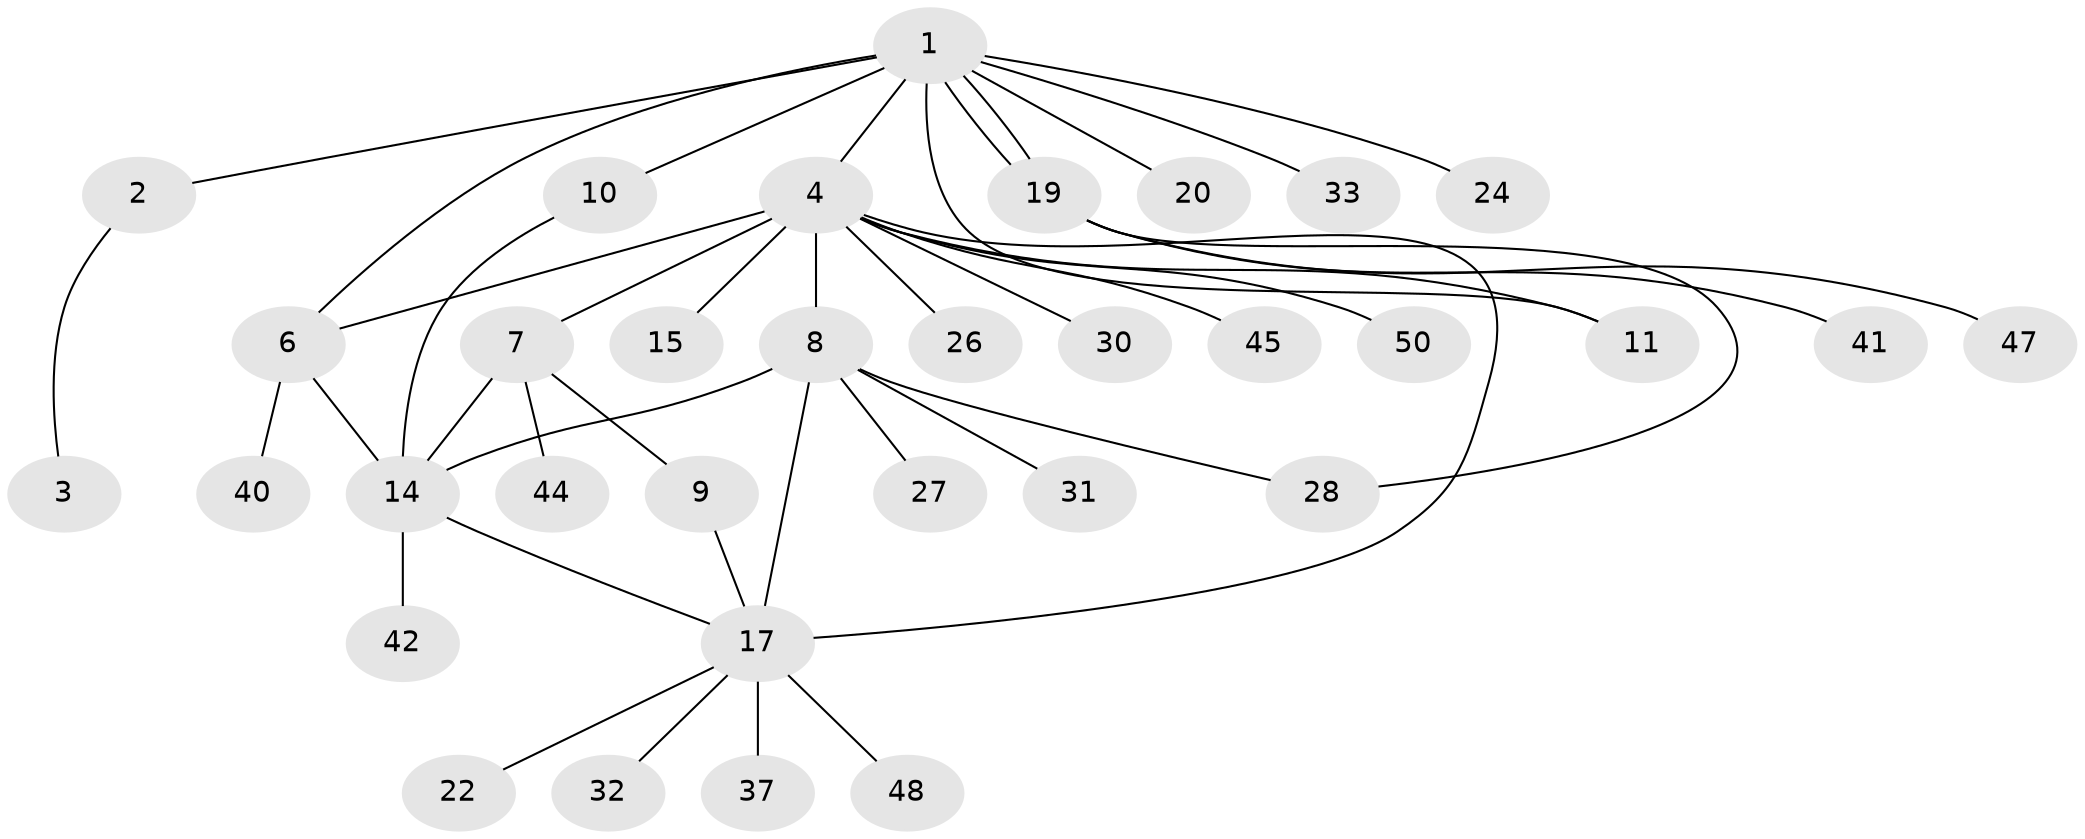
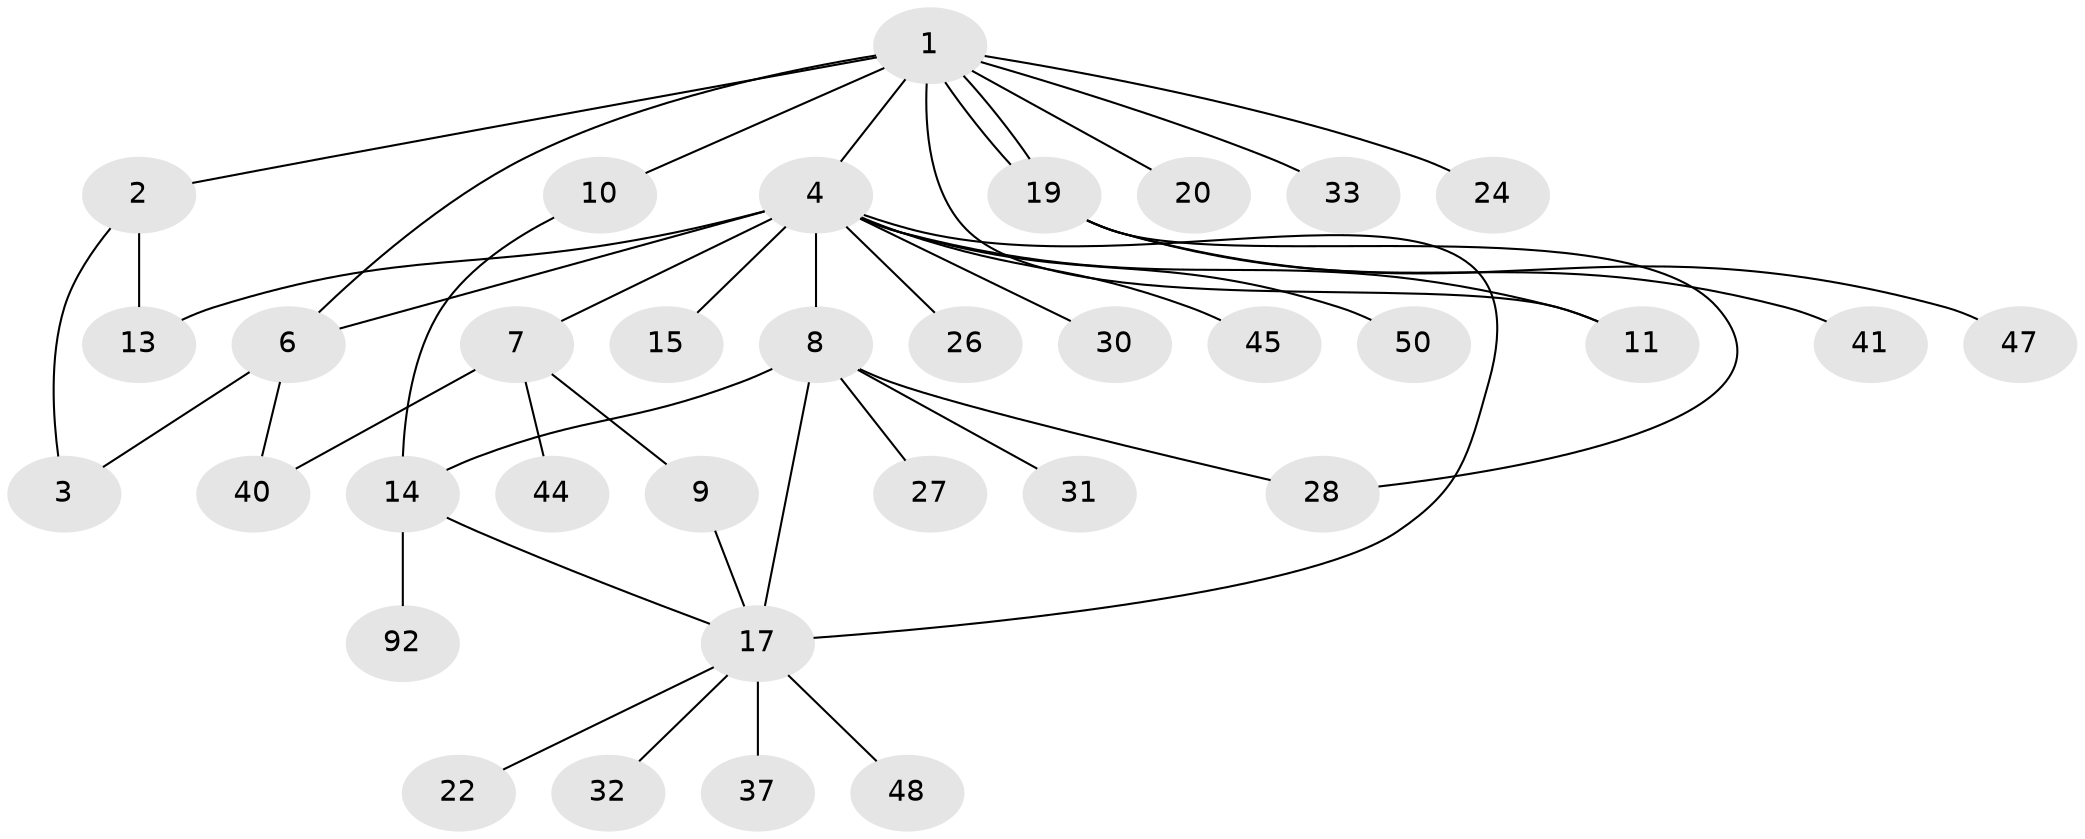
none -> (139, 345)
(346, 419) -> (176, 420)
(460, 419) -> (386, 419)
(403, 644) -> (403, 644)
